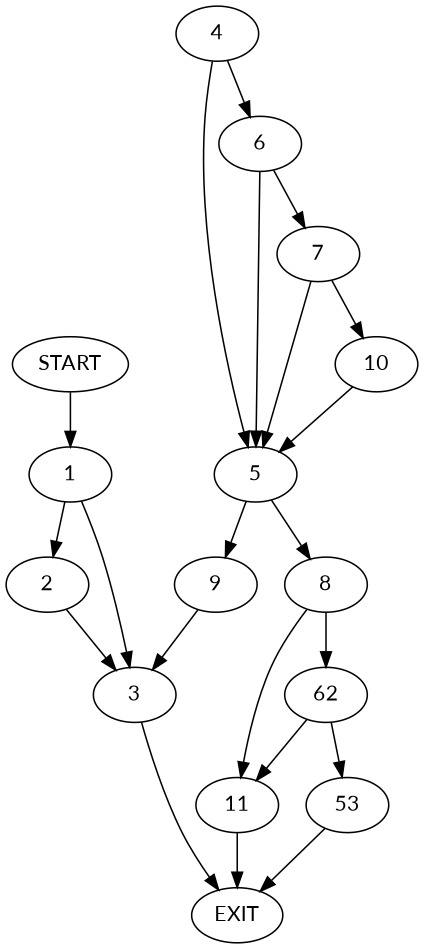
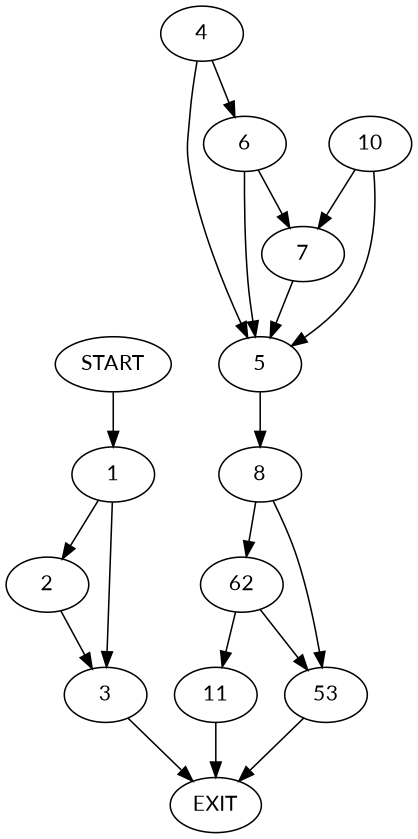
(344, 302) -> (341, 192)
(216, 585) -> none
(265, 682) -> (302, 575)
